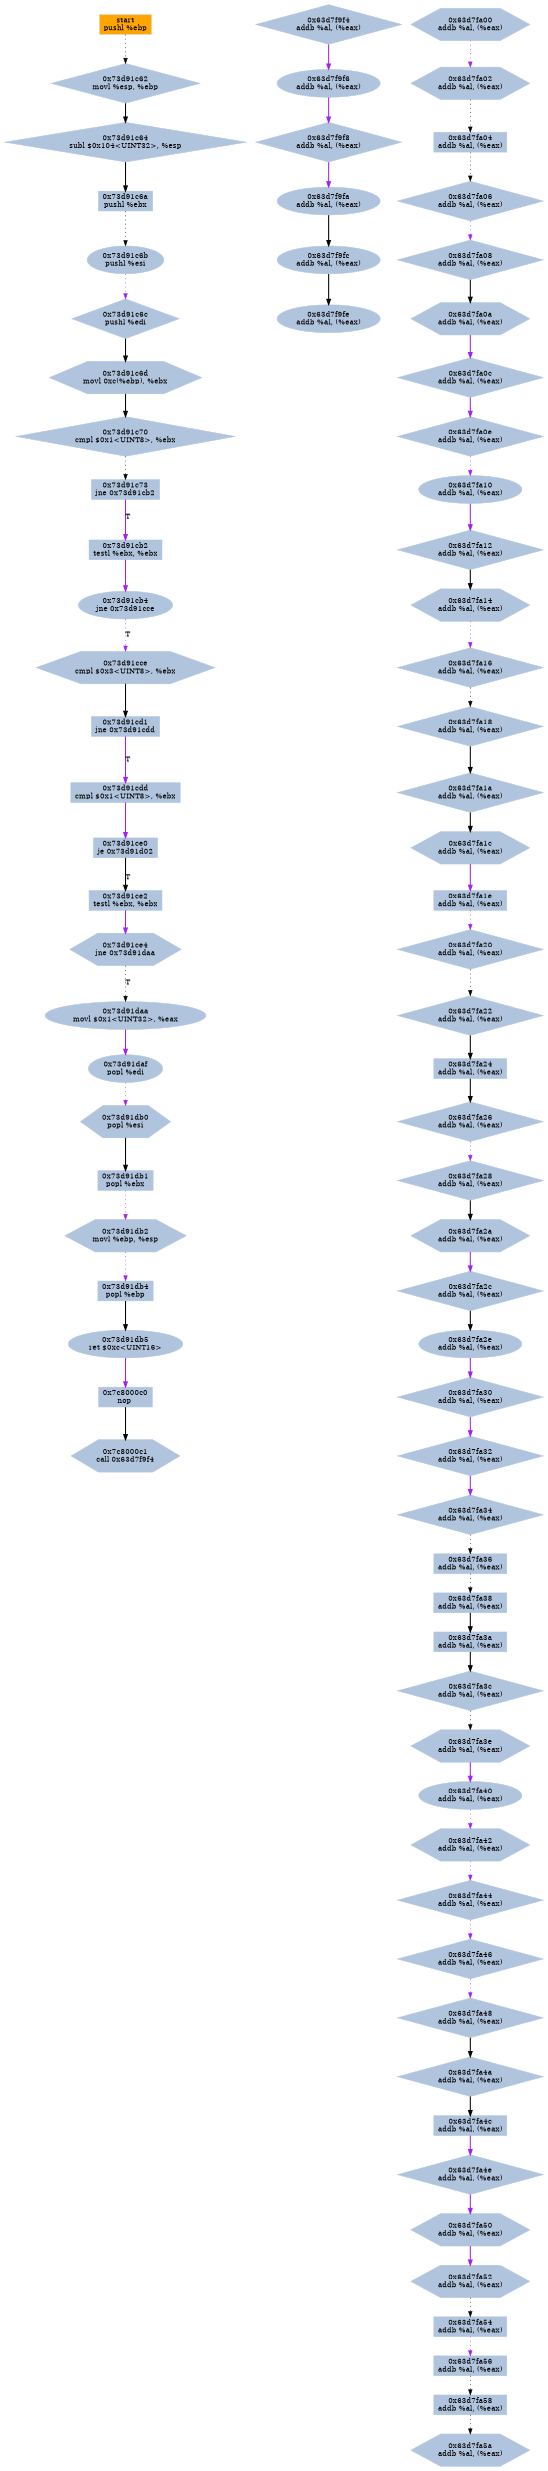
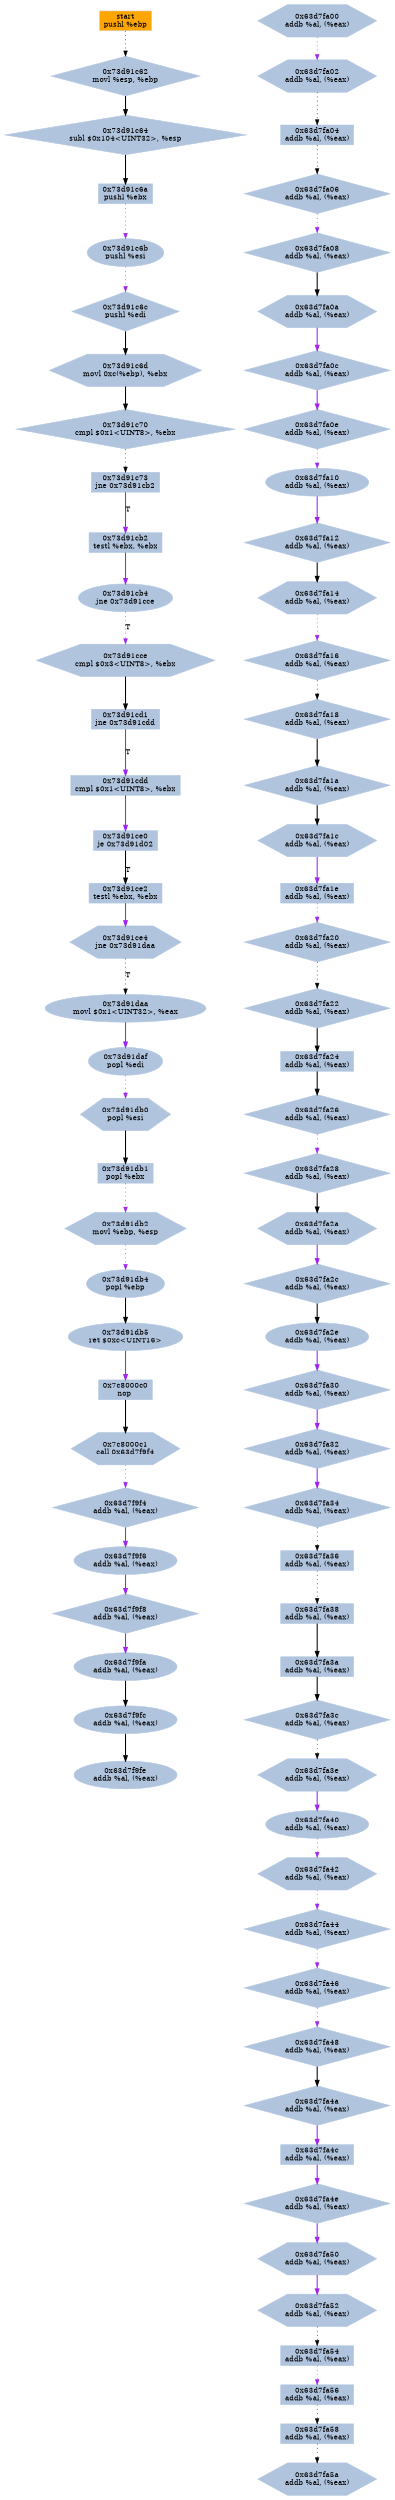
(126, 226) -> (126, 219)
(126, 1291) -> (126, 1284)
none -> (126, 1474)
(470, 2104) -> (317, 2132)
